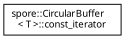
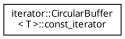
(62, 20) -> (62, 20)
